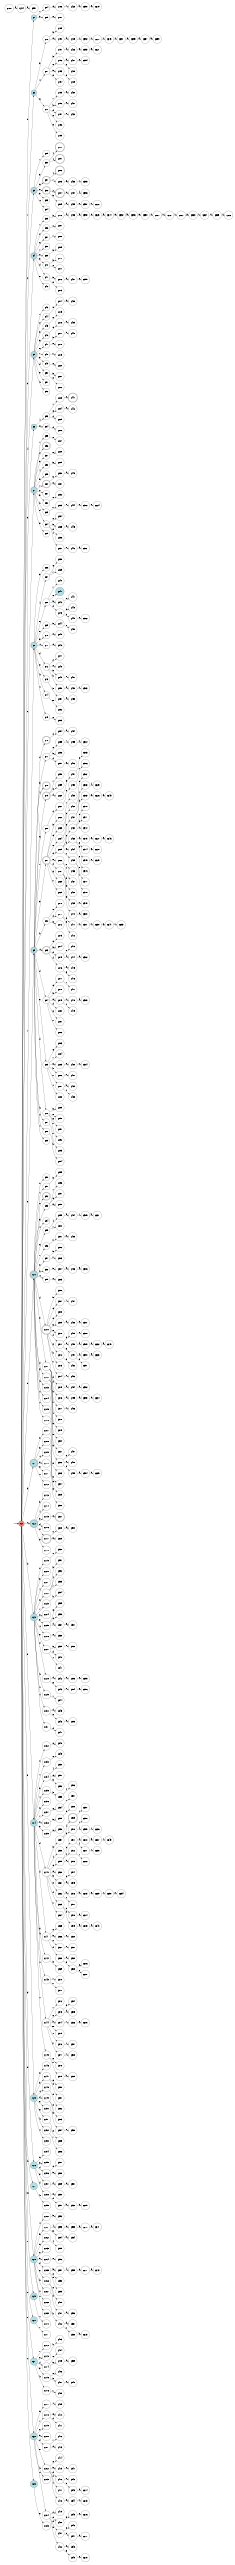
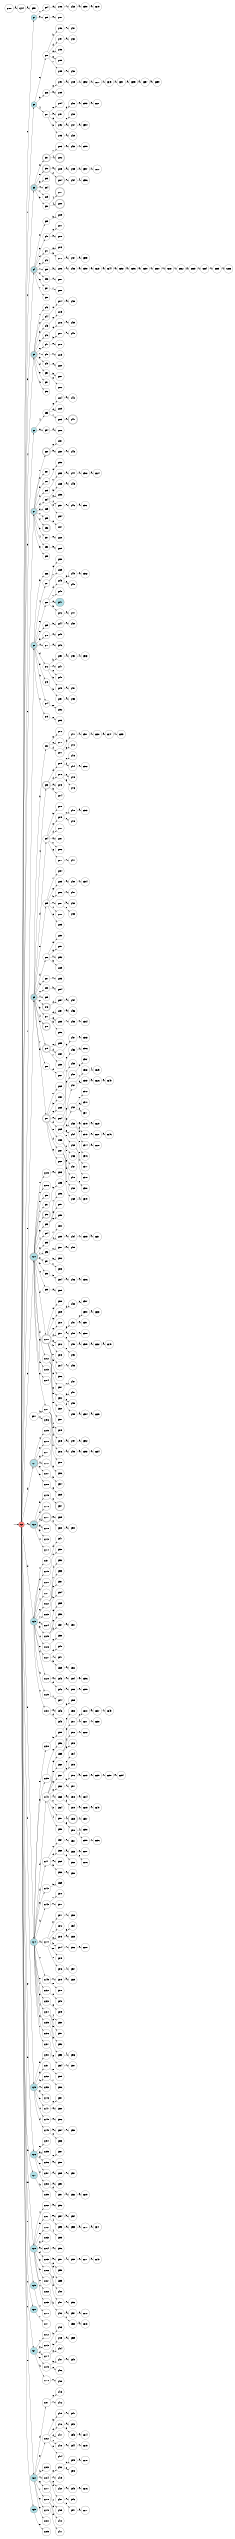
(52, 1387) -> (40, 1413)
none -> (85, 2313)
